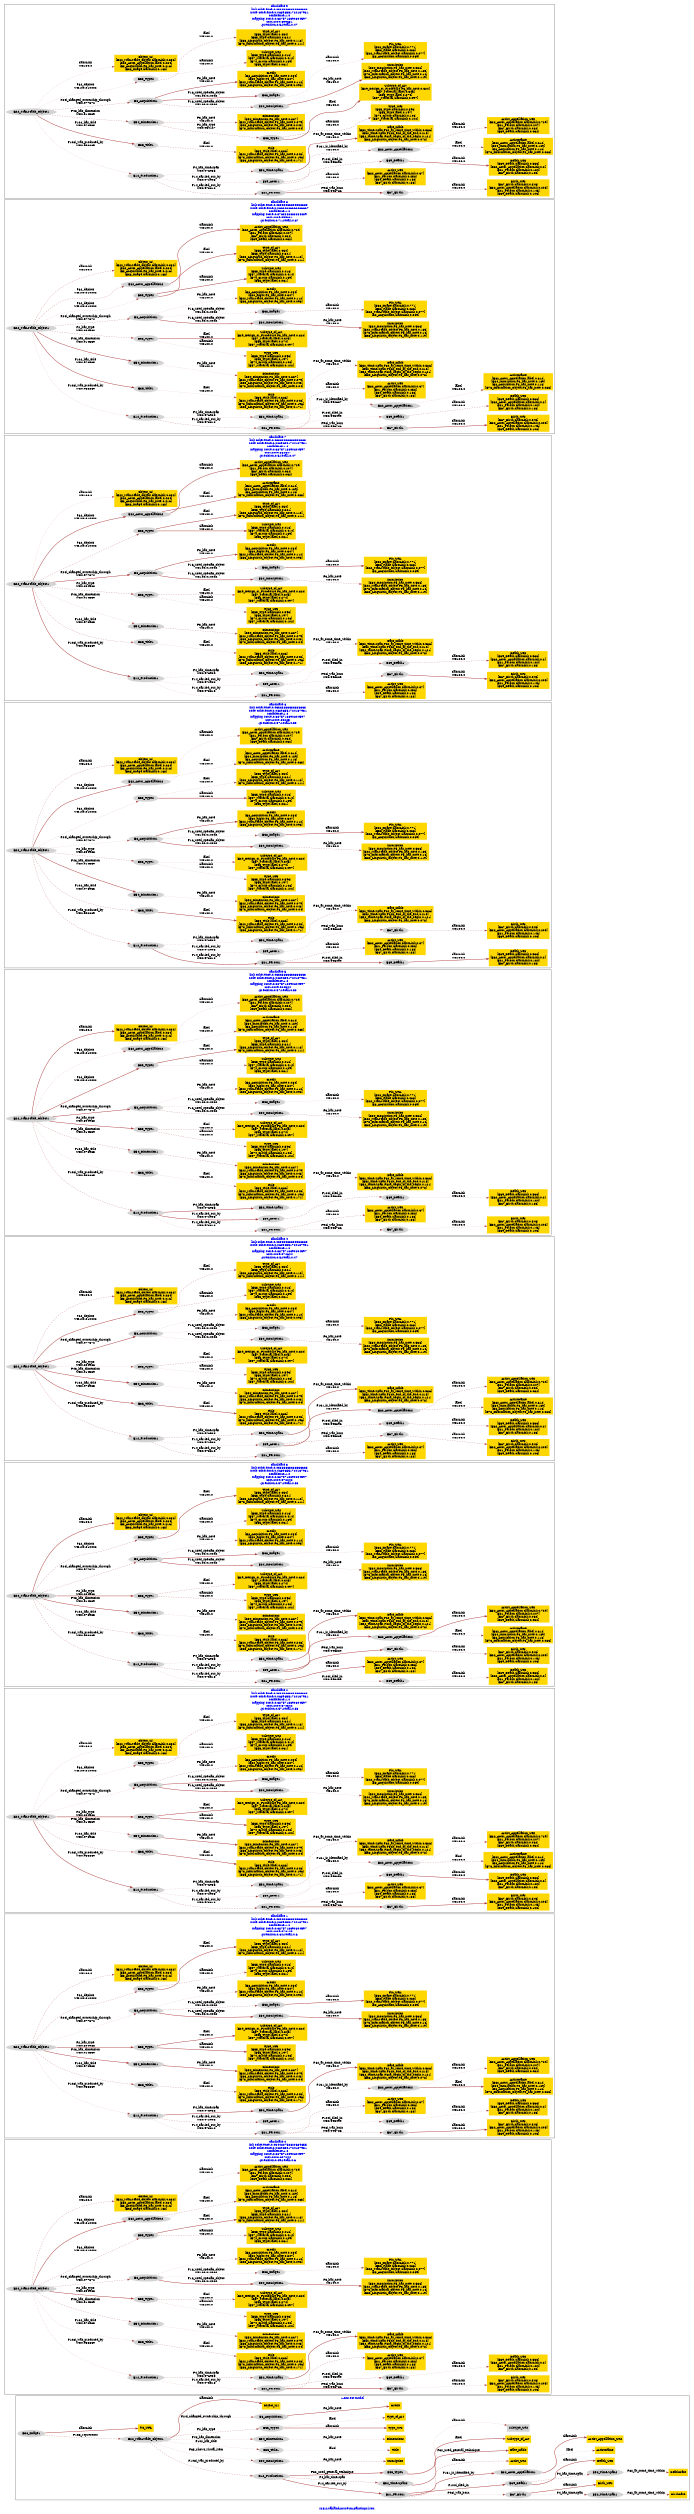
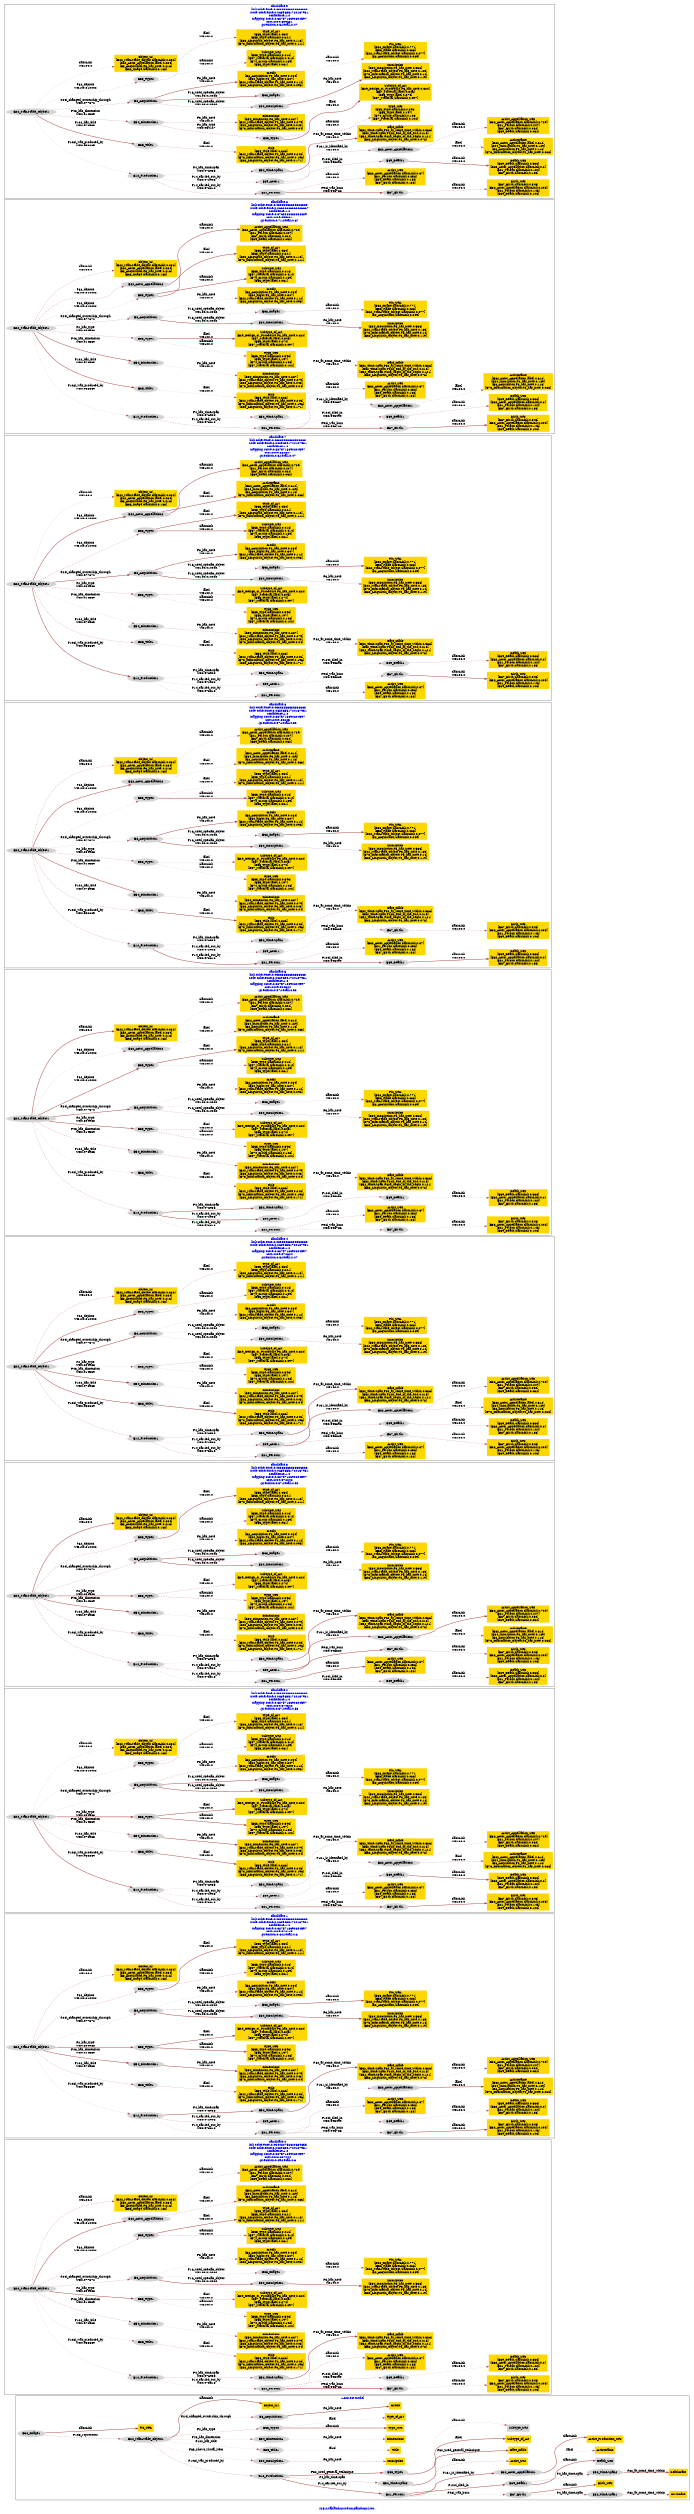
(605, 2439) -> (605, 2439)
(605, 2461) -> (605, 2461)
(645, 2472) -> (645, 2472)
